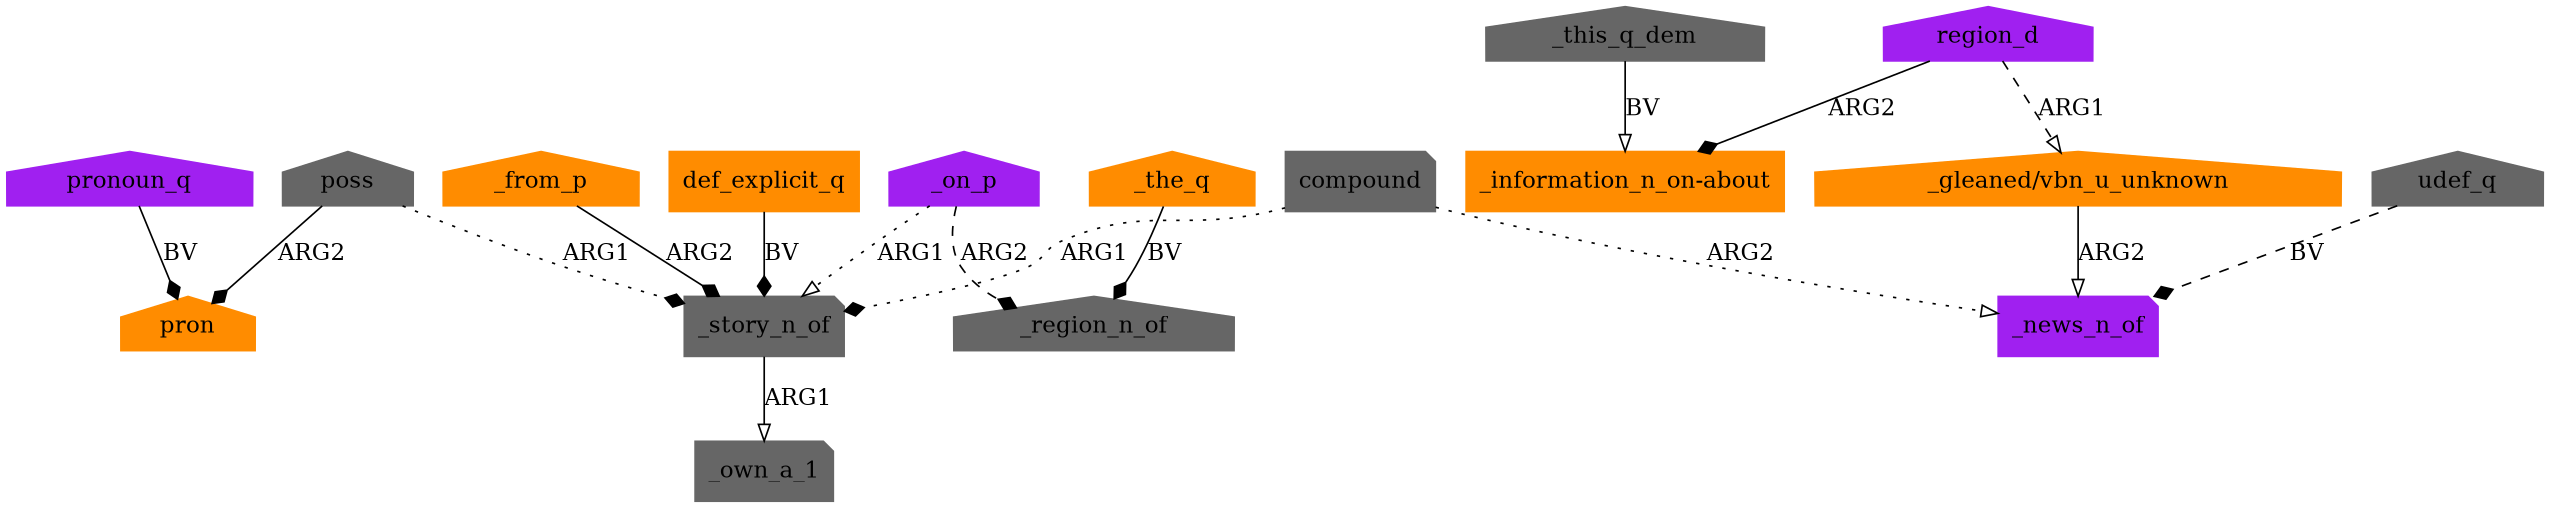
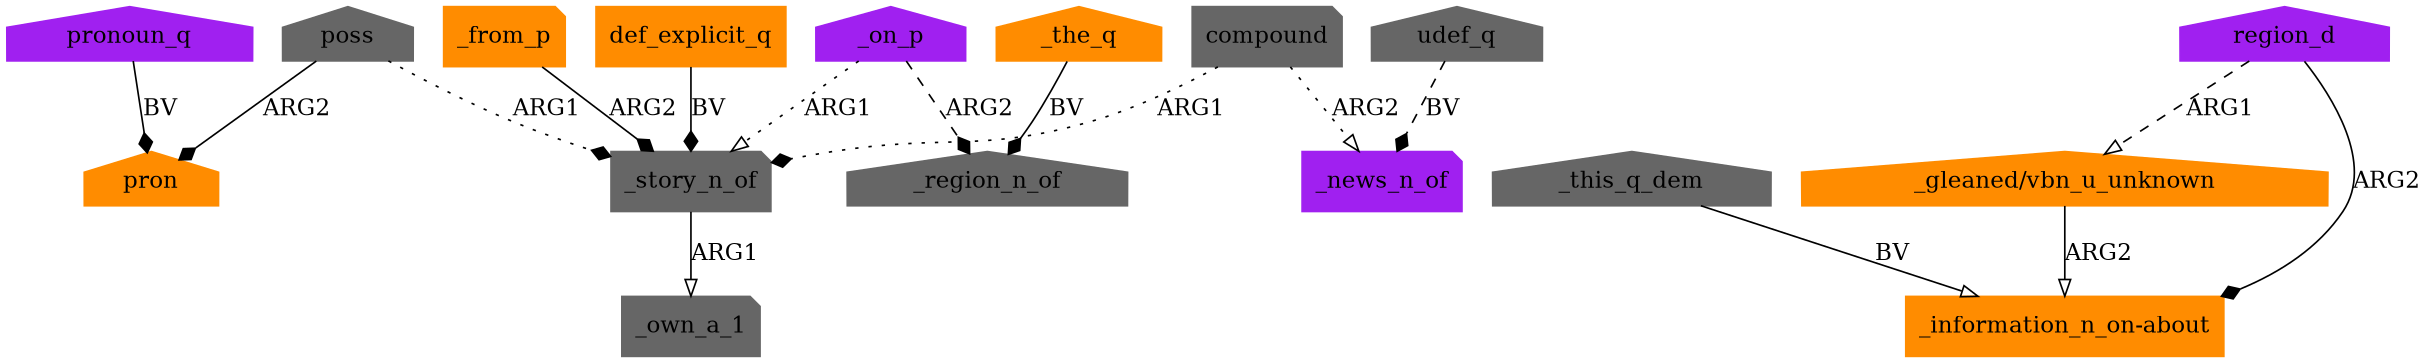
(541, 182) -> (504, 37)
(2078, 243) -> (2065, 243)
